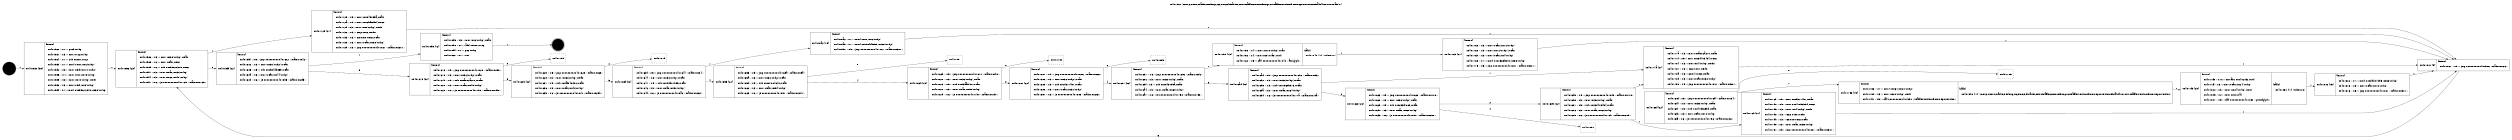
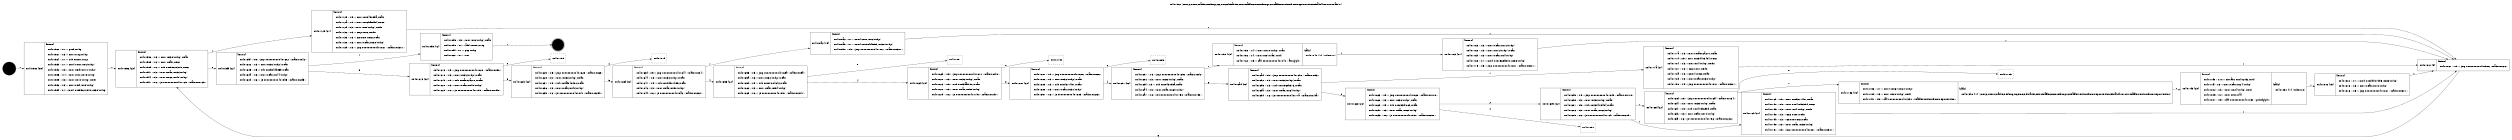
(1637, 86) -> (1639, 106)
